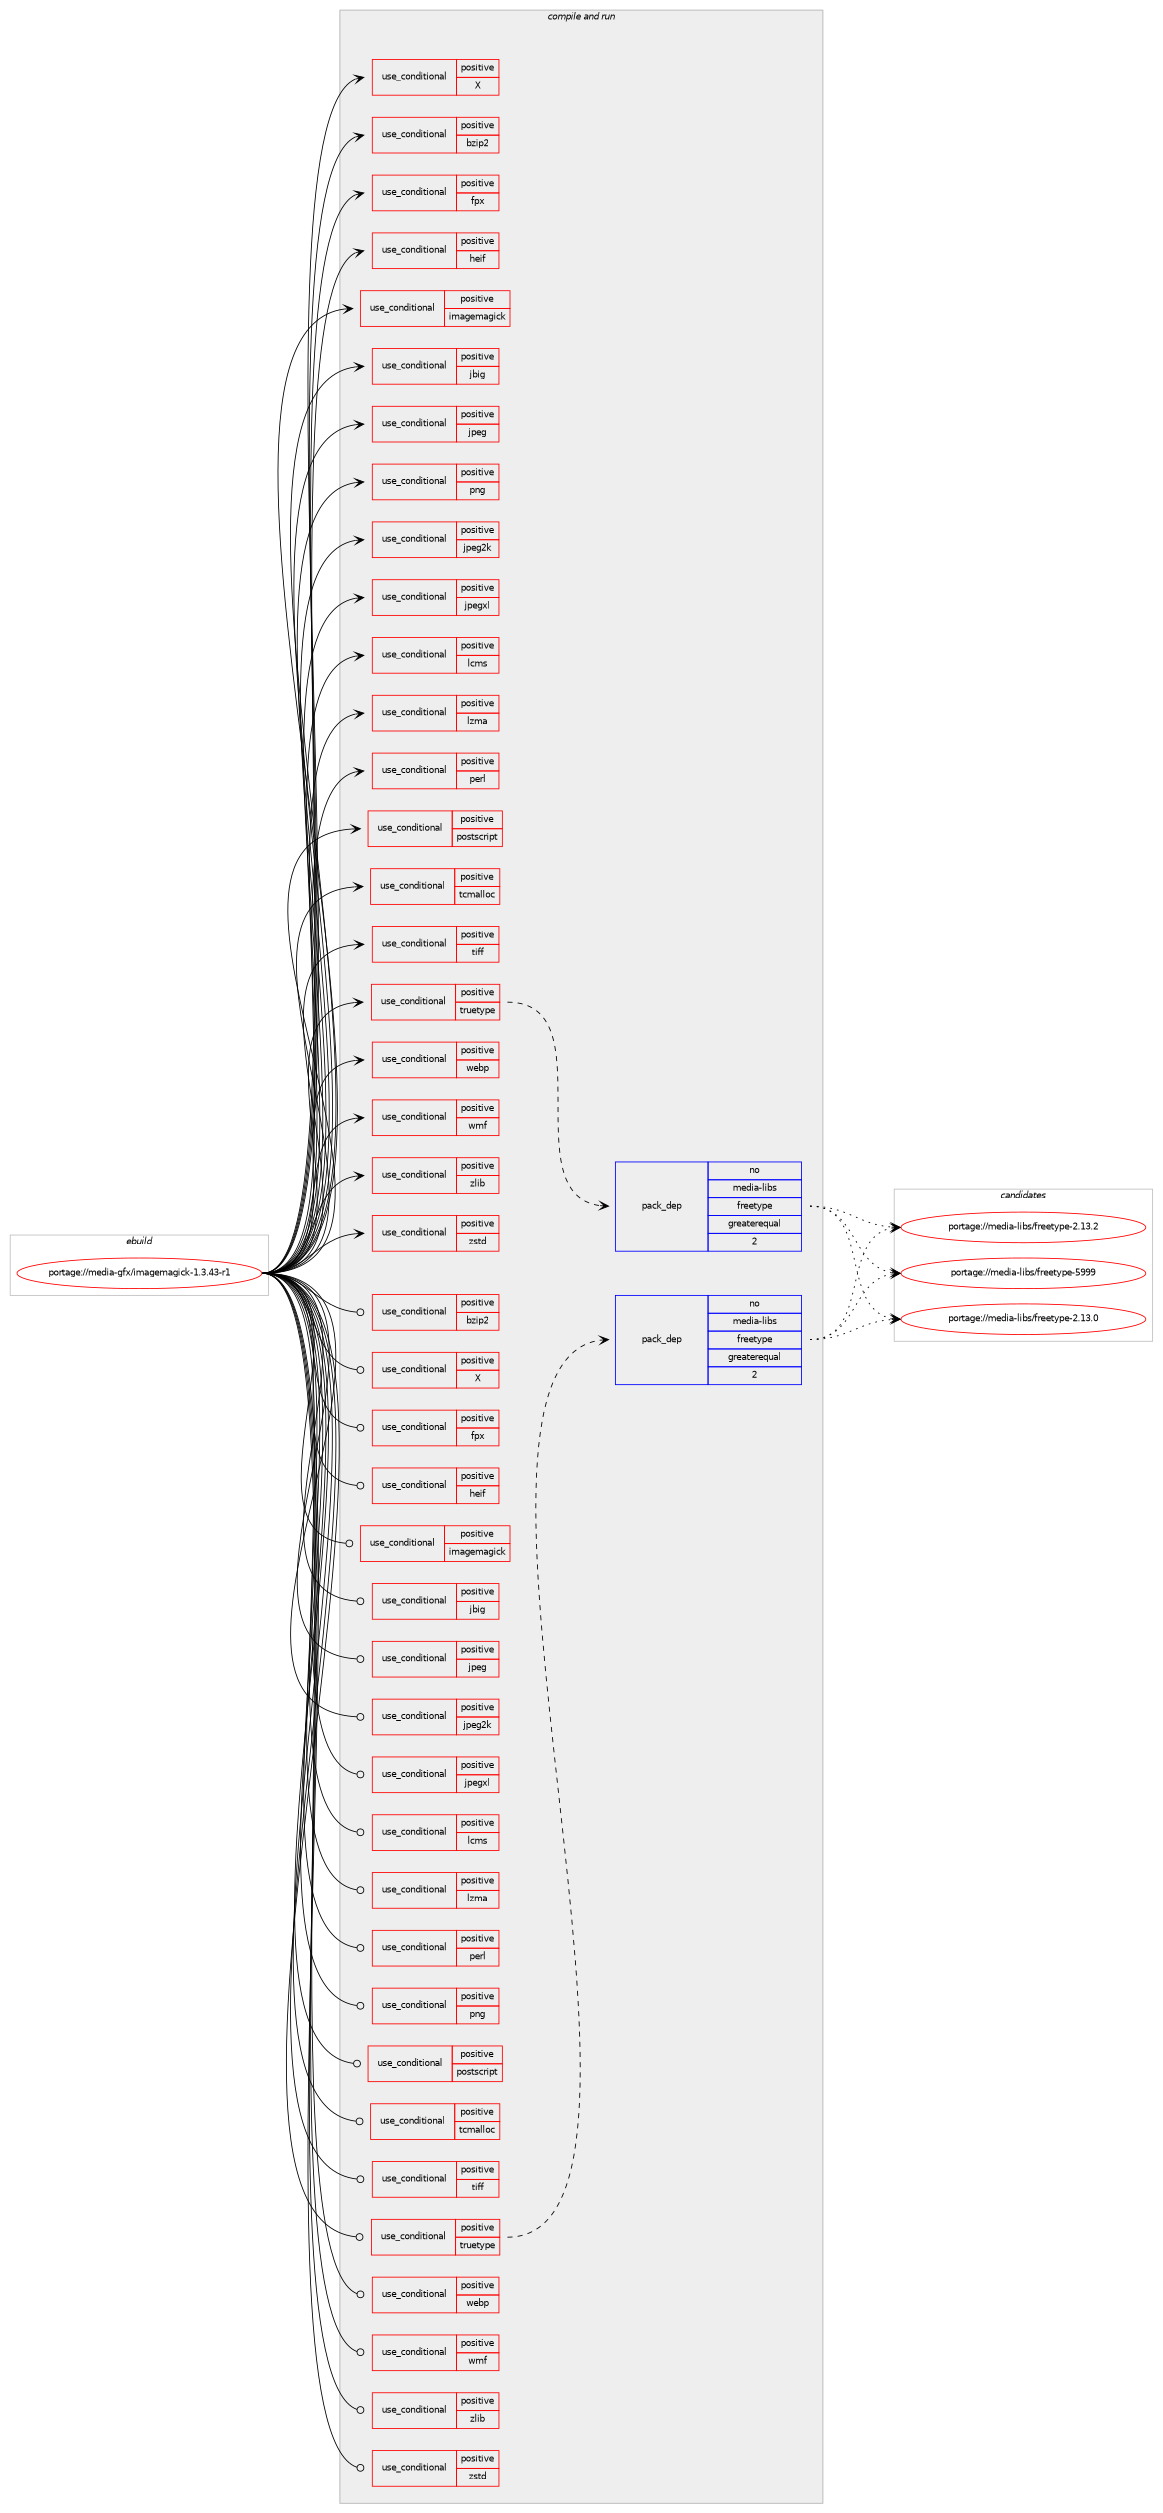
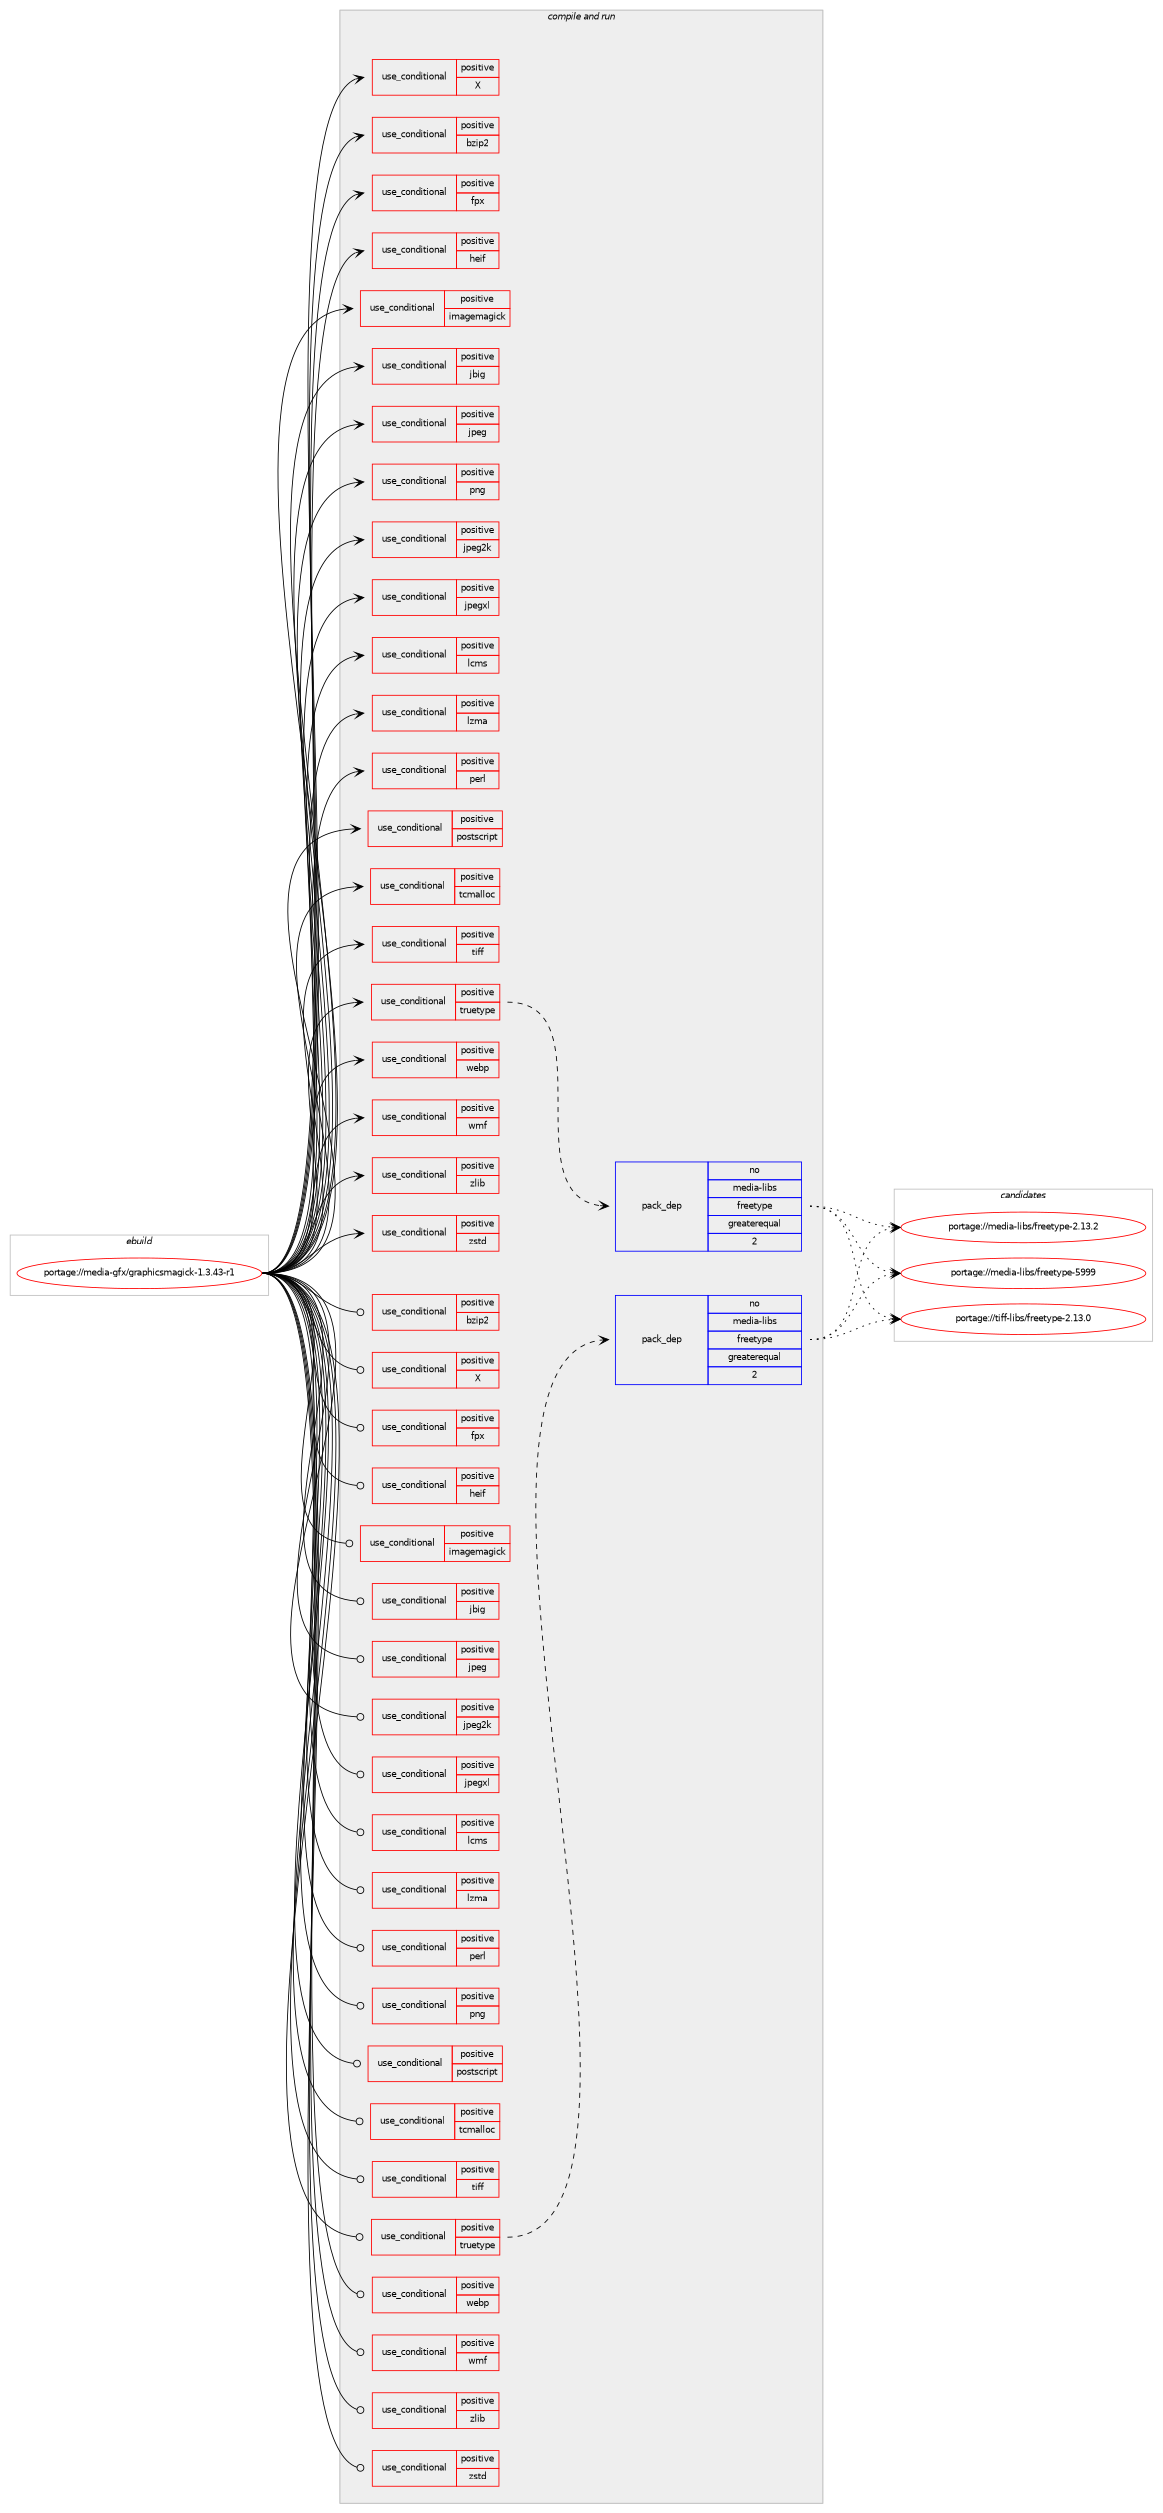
(139, 1273) -> (139, 1273)
(1023, 1319) -> (1023, 1319)
